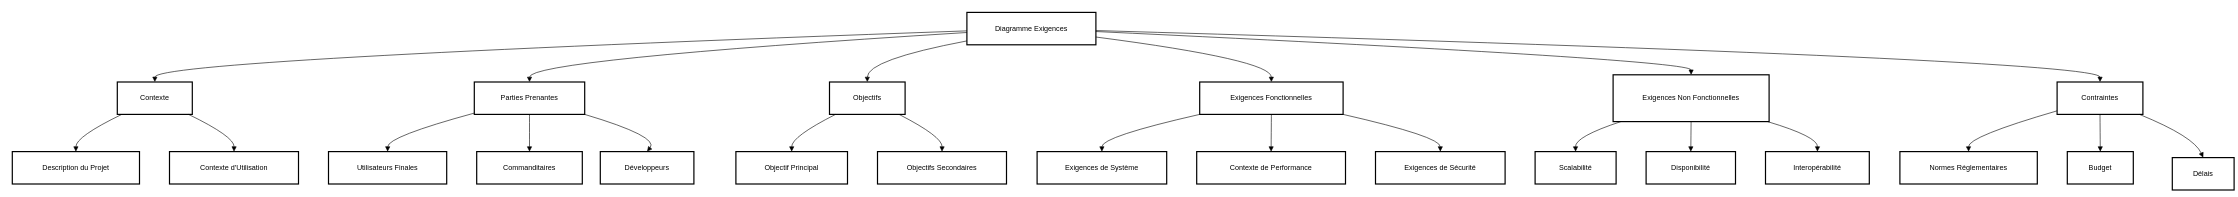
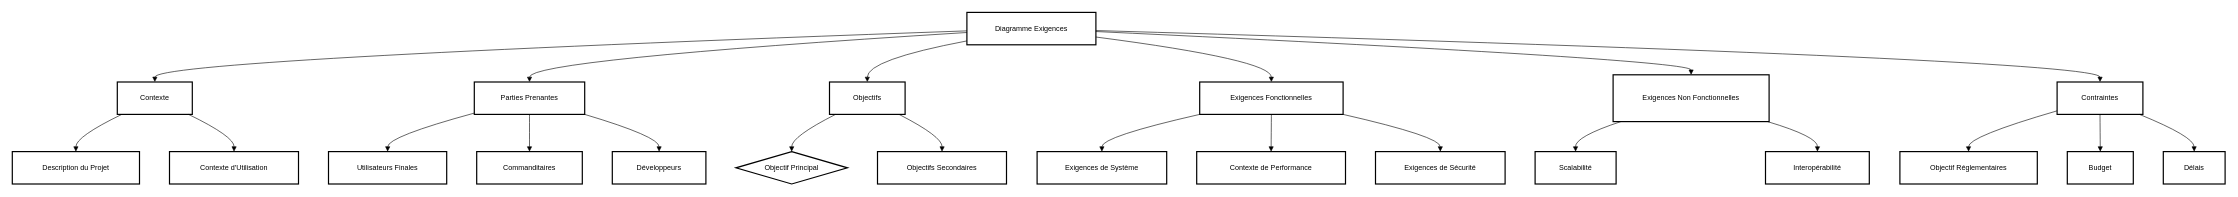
(1691, 145) -> none
(647, 168) -> (659, 168)
(792, 168) -> (792, 168)
(1691, 168) -> none
(1969, 168) -> (1969, 168)
(2203, 174) -> (2194, 168)
